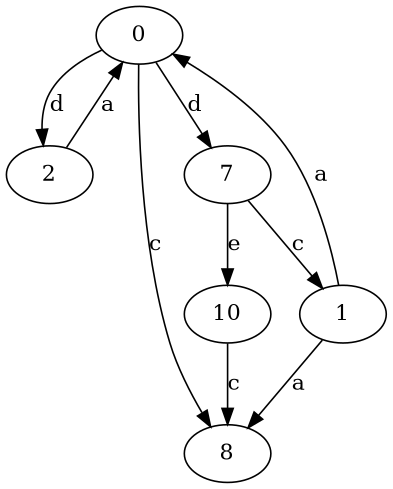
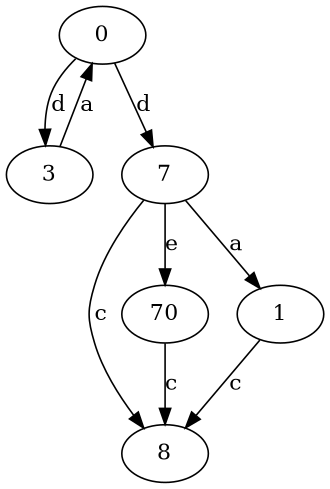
(291, 154) -> none
(50, 175) -> (50, 175)
(149, 243) -> (90, 306)
(298, 244) -> (236, 244)
(228, 314) -> (165, 314)
(299, 384) -> (236, 384)
